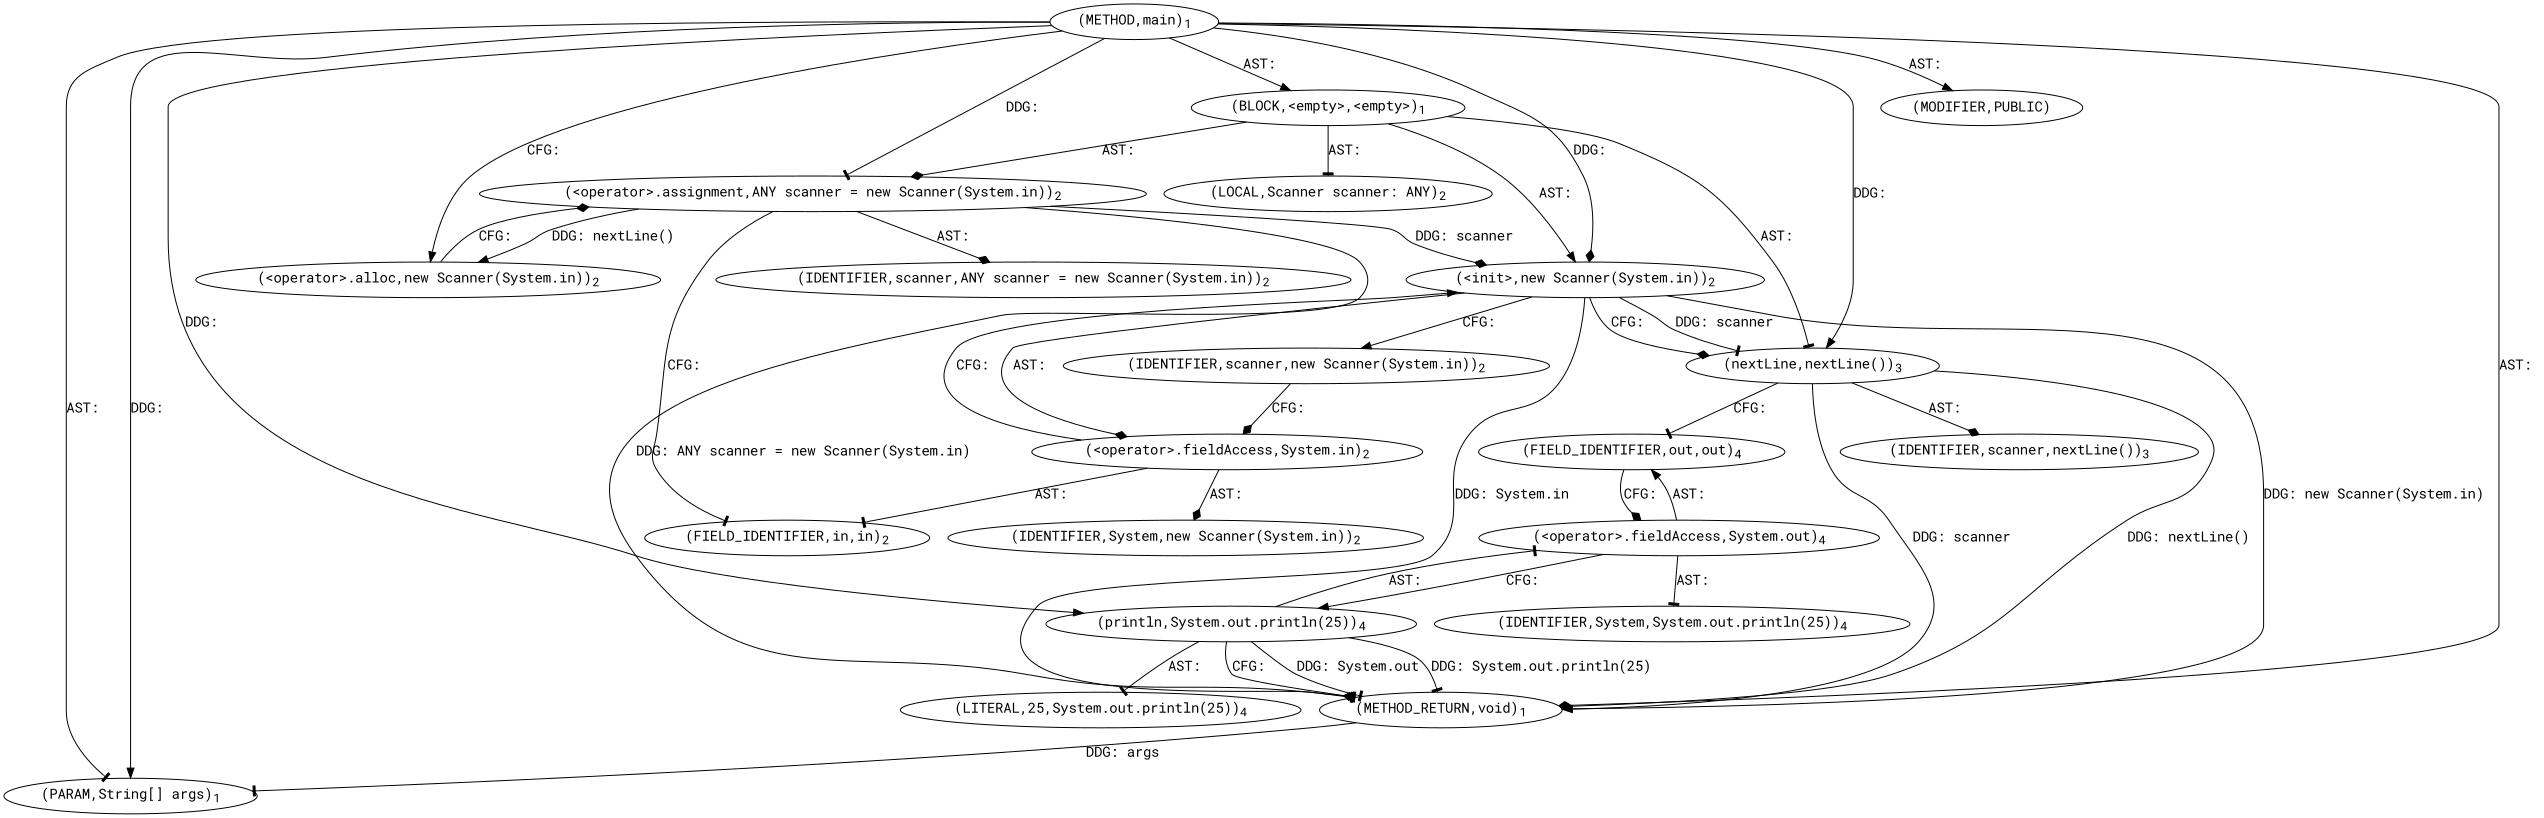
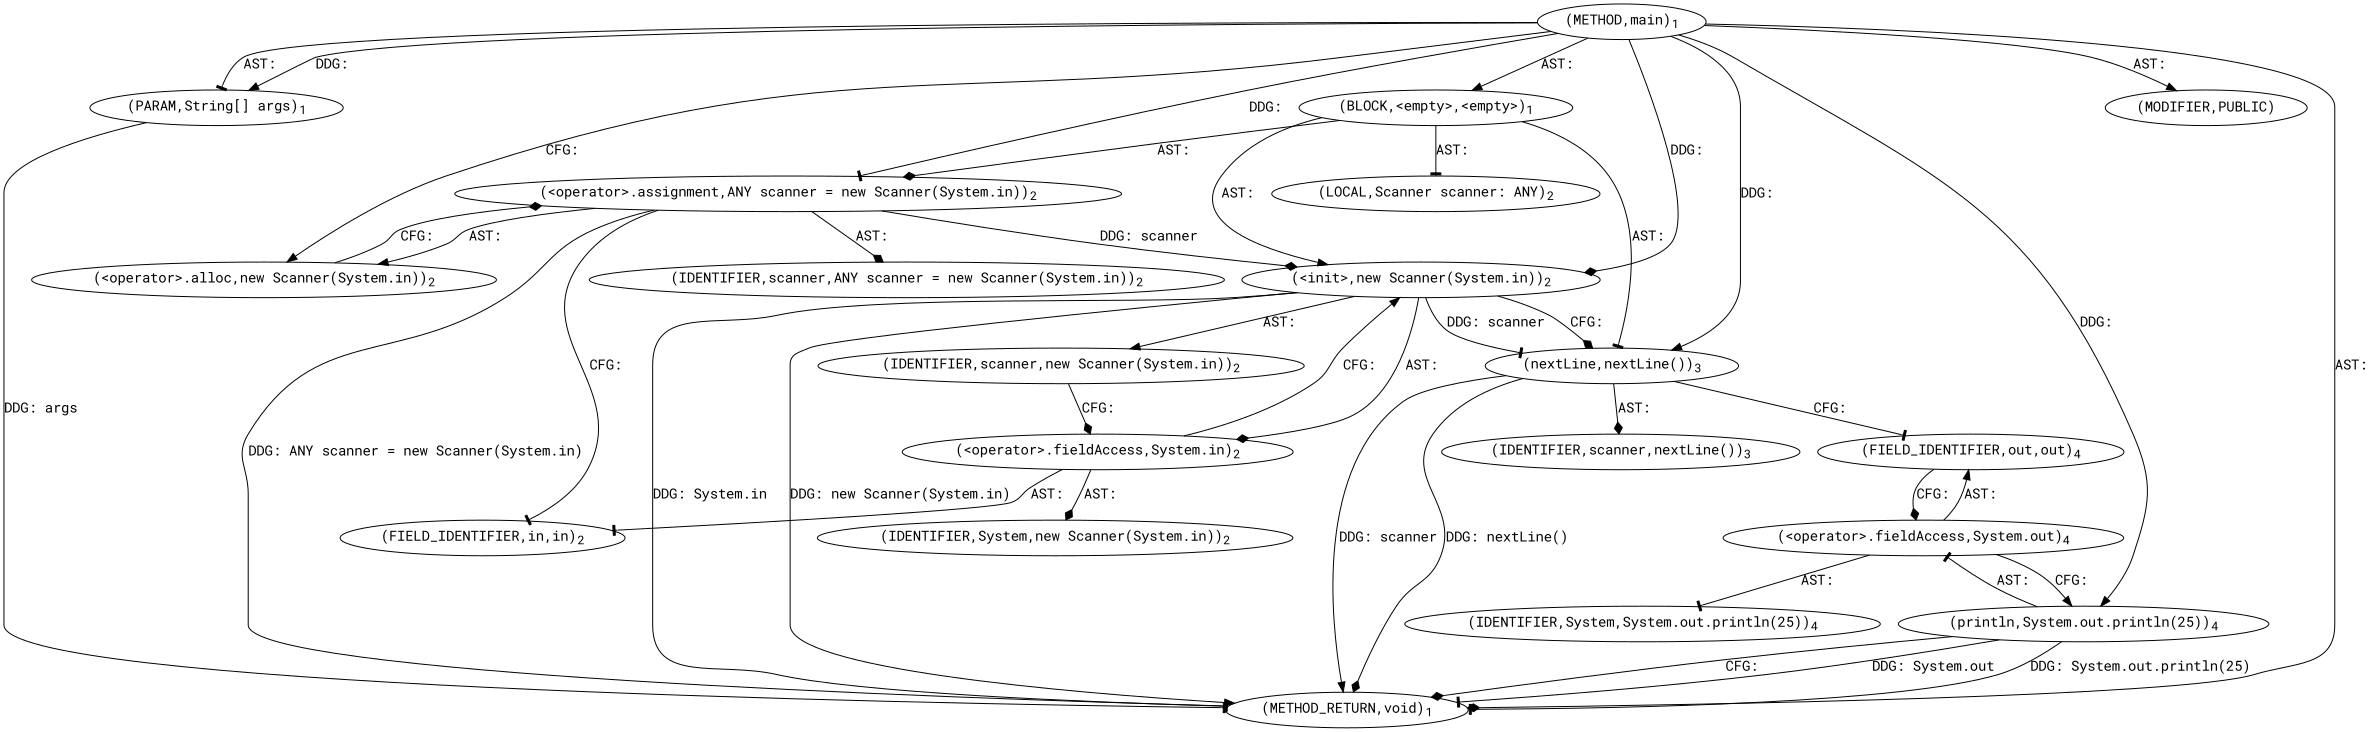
(613, 237) -> (490, 237)
(1483, 323) -> (1284, 323)
(1101, 710) -> none
(807, 765) -> (311, 677)
